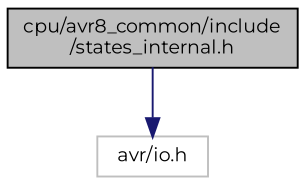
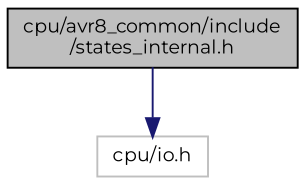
(153, 156) -> (153, 156)
